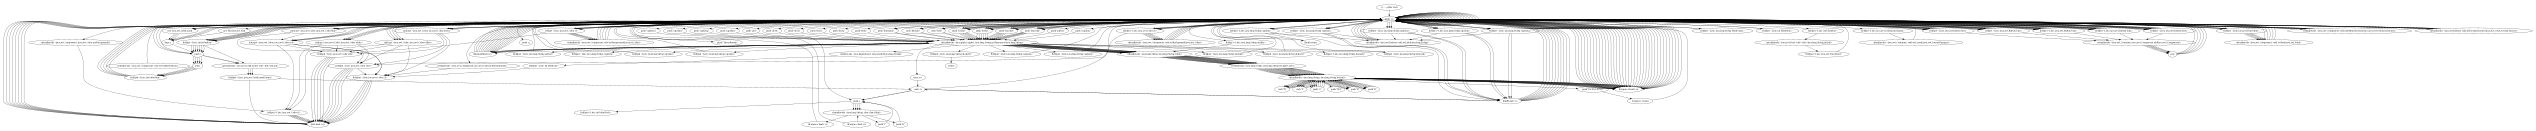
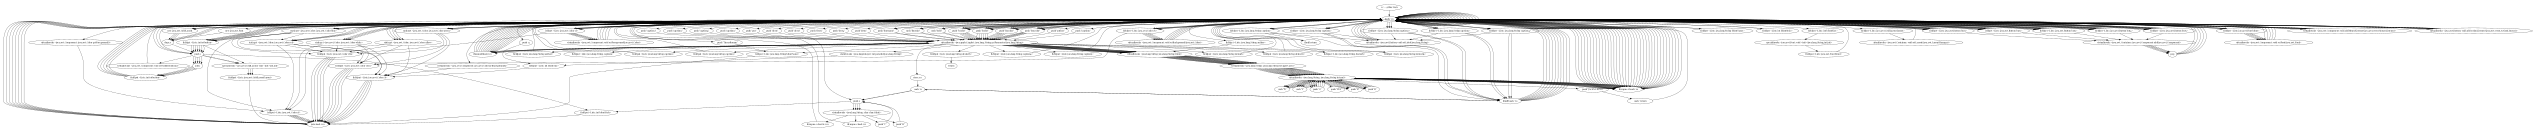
(234, 31) -> (234, 31)
(1109, 37) -> (1216, 33)
none -> (238, 48)
none -> (777, 54)
none -> (504, 57)
none -> (177, 59)
none -> (209, 63)
none -> (397, 66)
(361, 71) -> (380, 56)
(594, 85) -> none
(1640, 101) -> (1640, 101)
(858, 119) -> (856, 118)
none -> (455, 122)
(818, 124) -> (818, 124)
